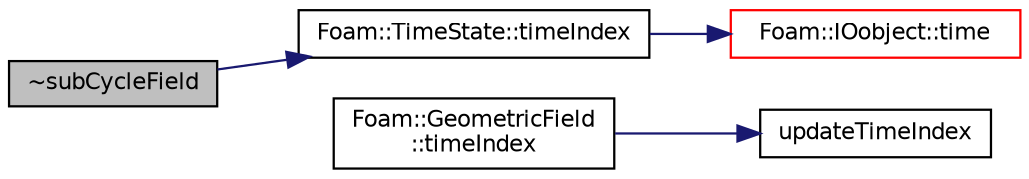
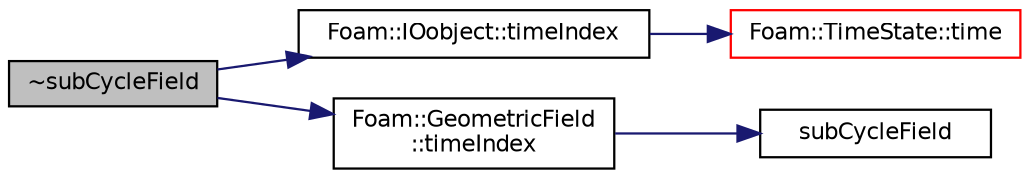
(474, 34) -> (474, 34)
(876, 34) -> (876, 34)
none -> (264, 104)
(876, 133) -> (876, 133)
